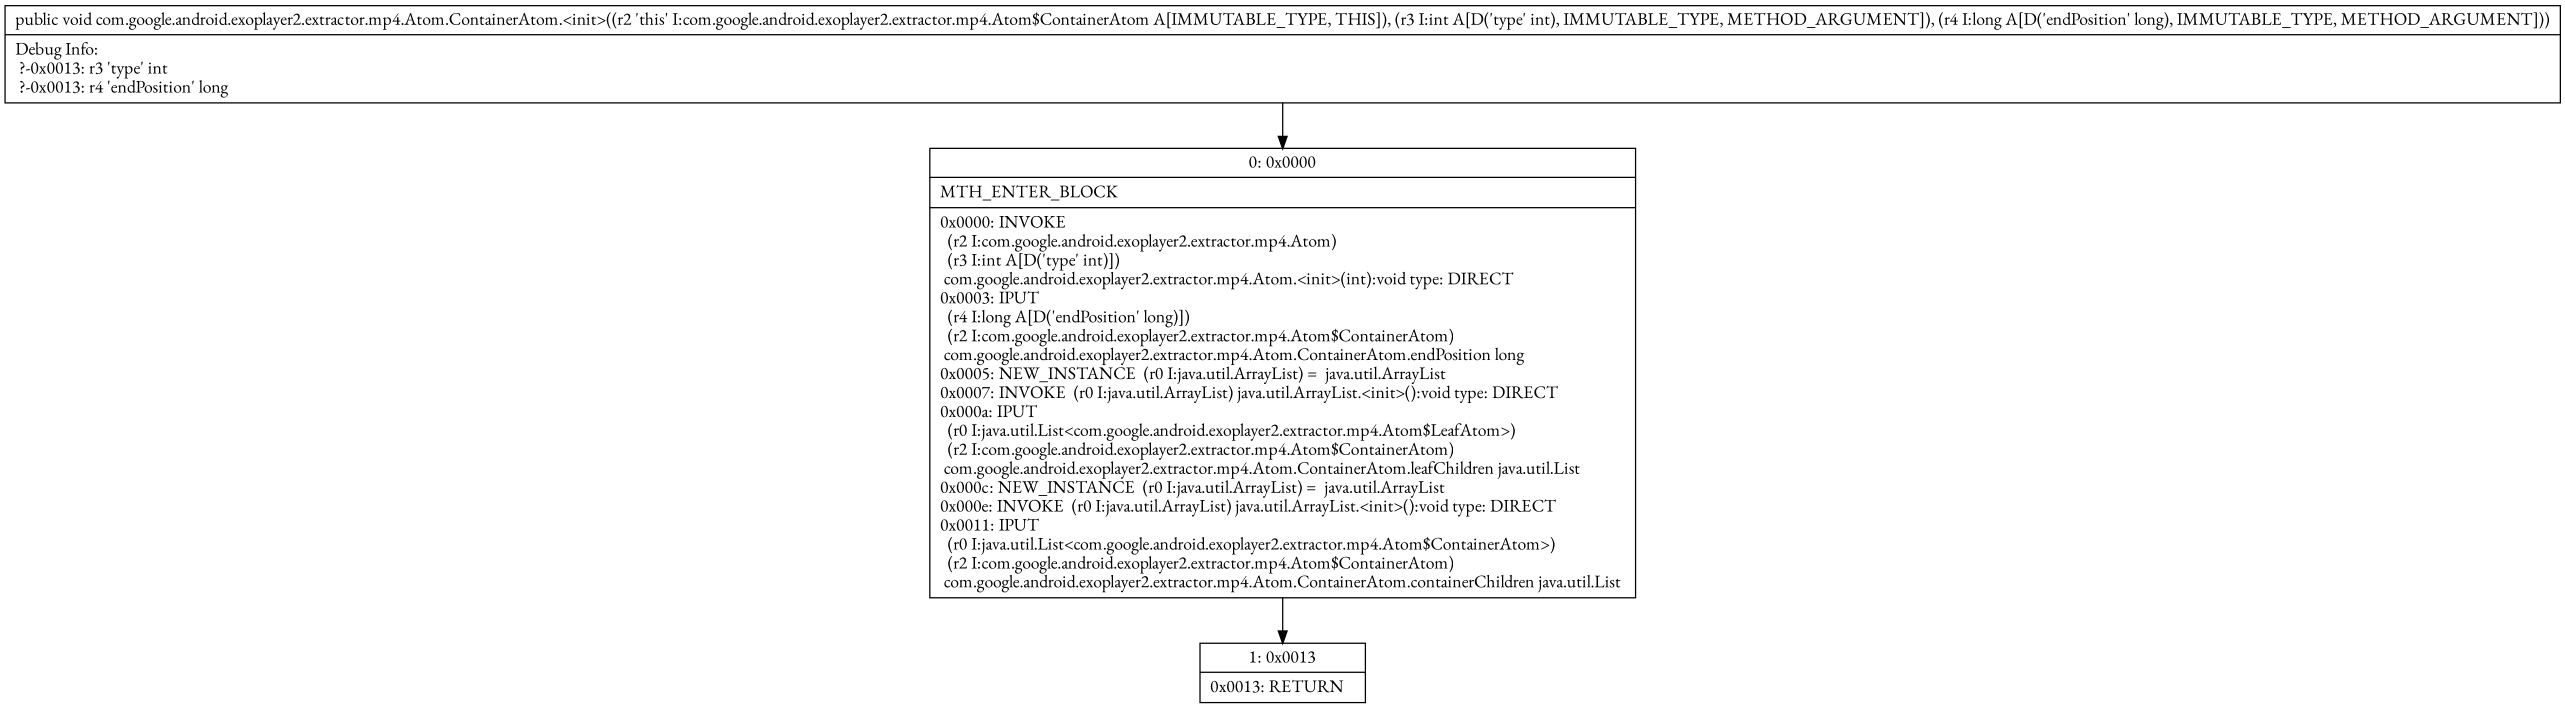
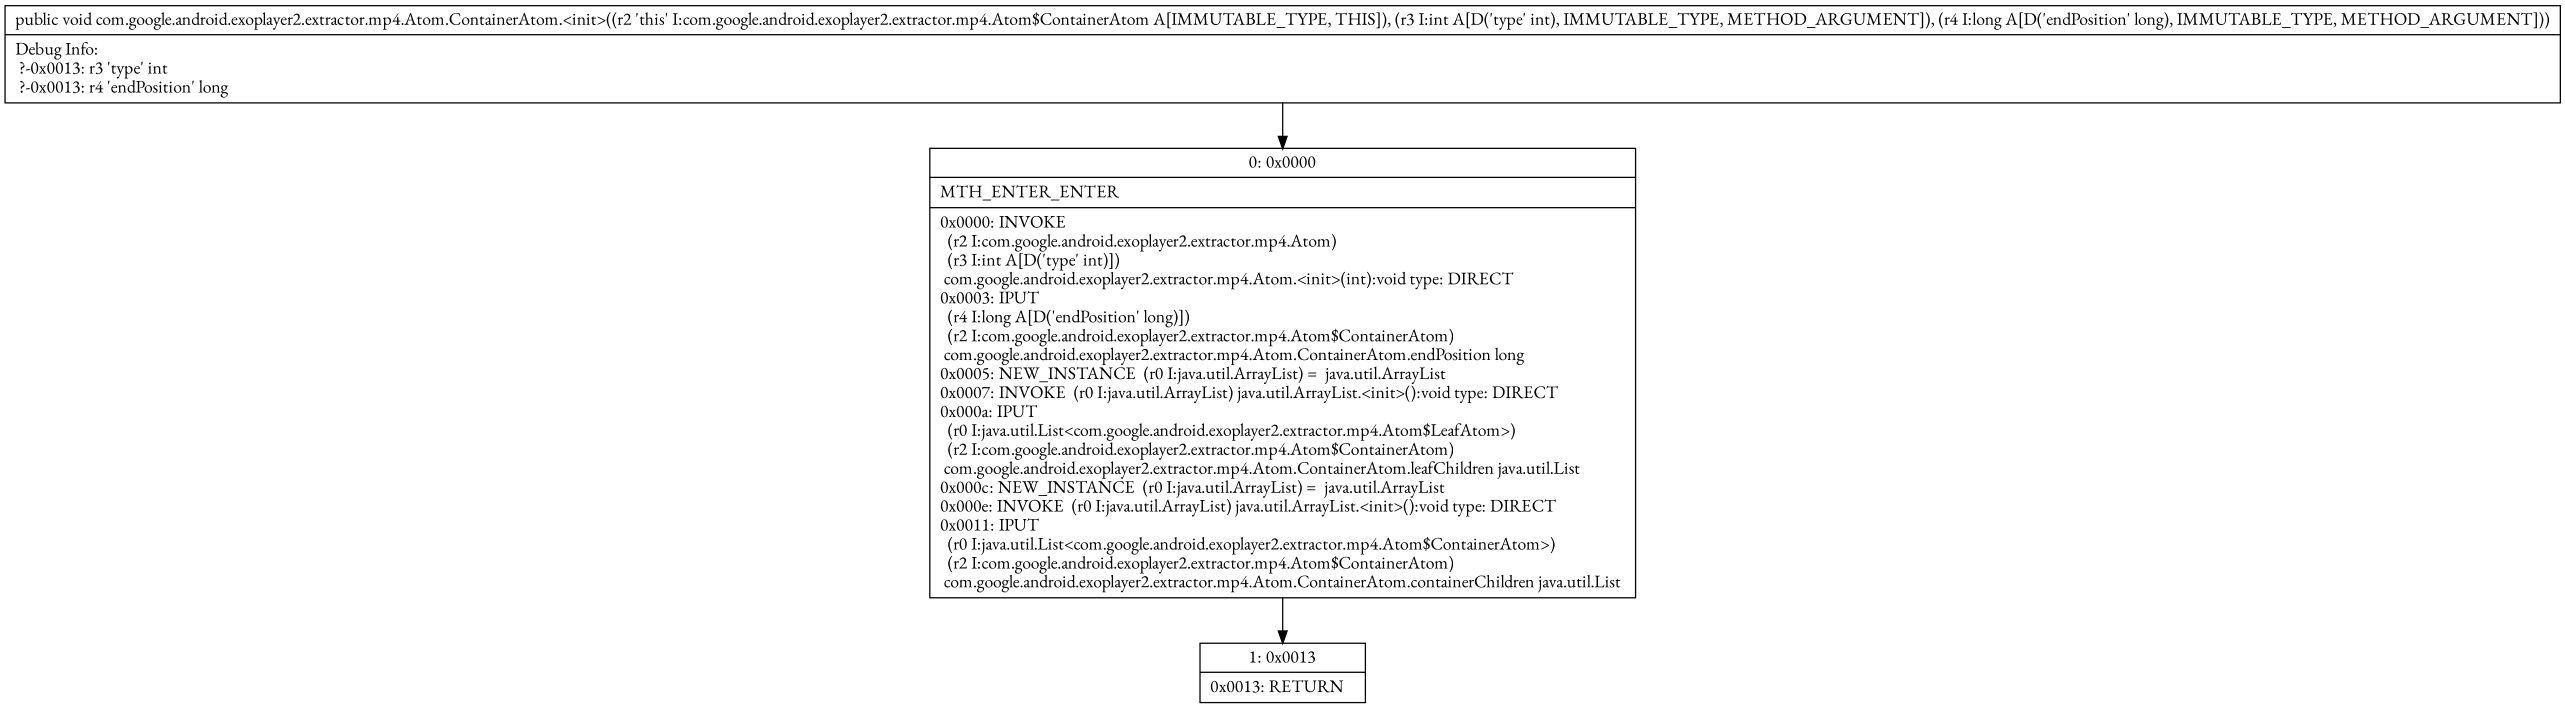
(1030, 192) -> (1030, 192)
